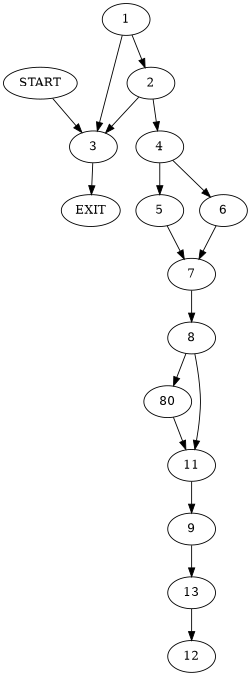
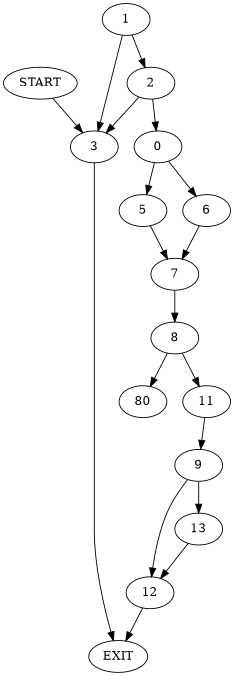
(160, 147) -> (158, 147)
(178, 429) -> none
none -> (164, 521)
none -> (136, 620)
